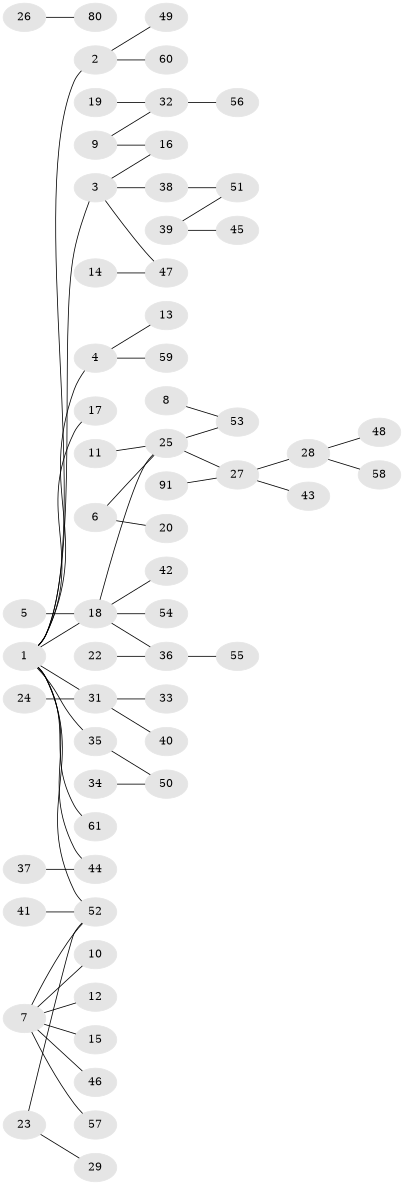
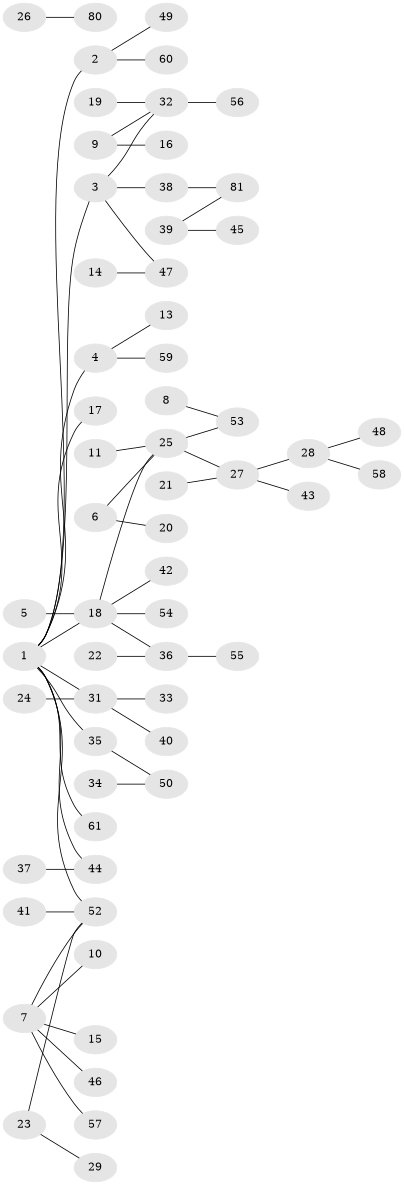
(131, 166) -> (128, 150)
(237, 188) -> (237, 188)
(166, 486) -> (166, 486)
(95, 997) -> none
